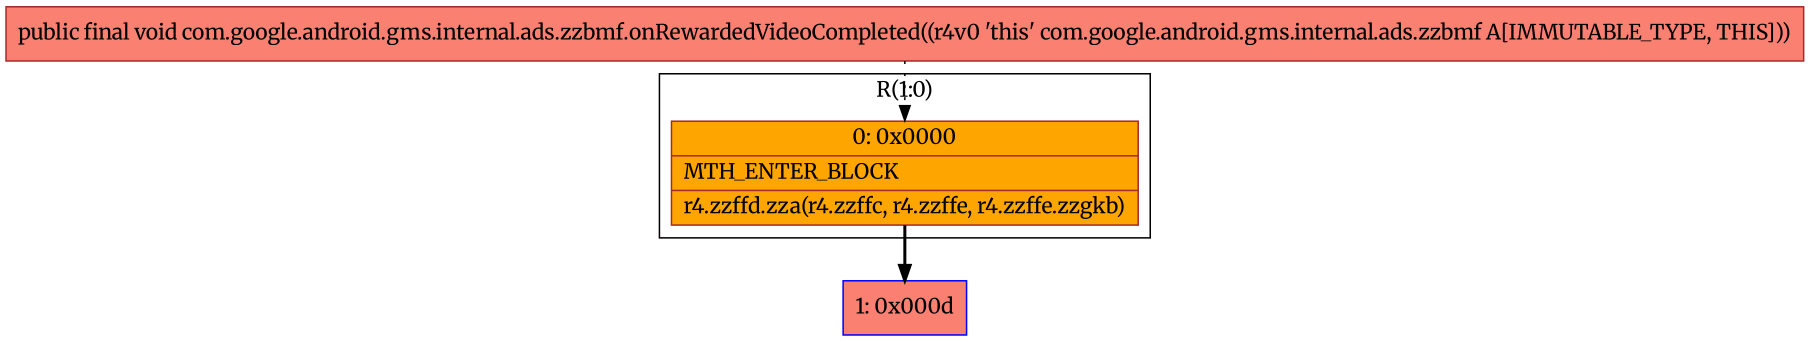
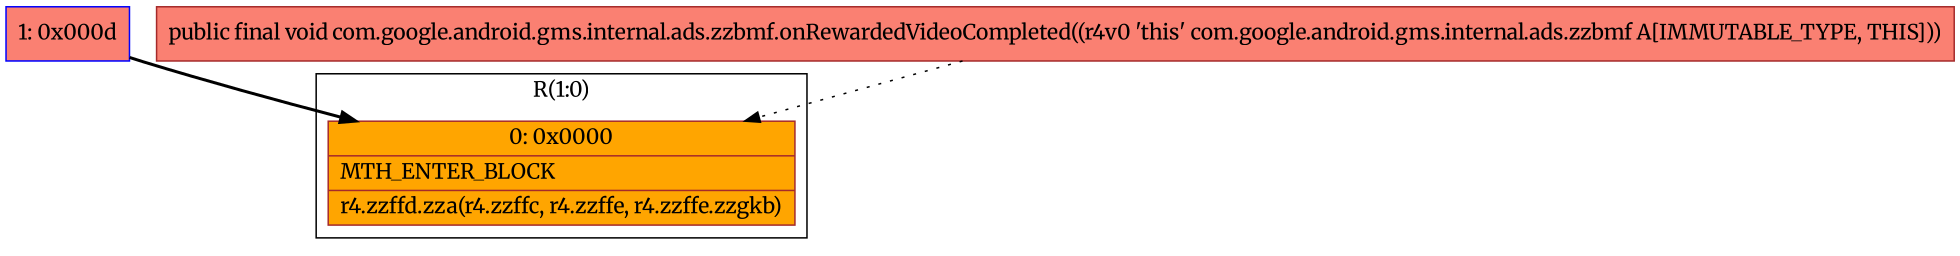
(905, 247) -> (235, 89)
